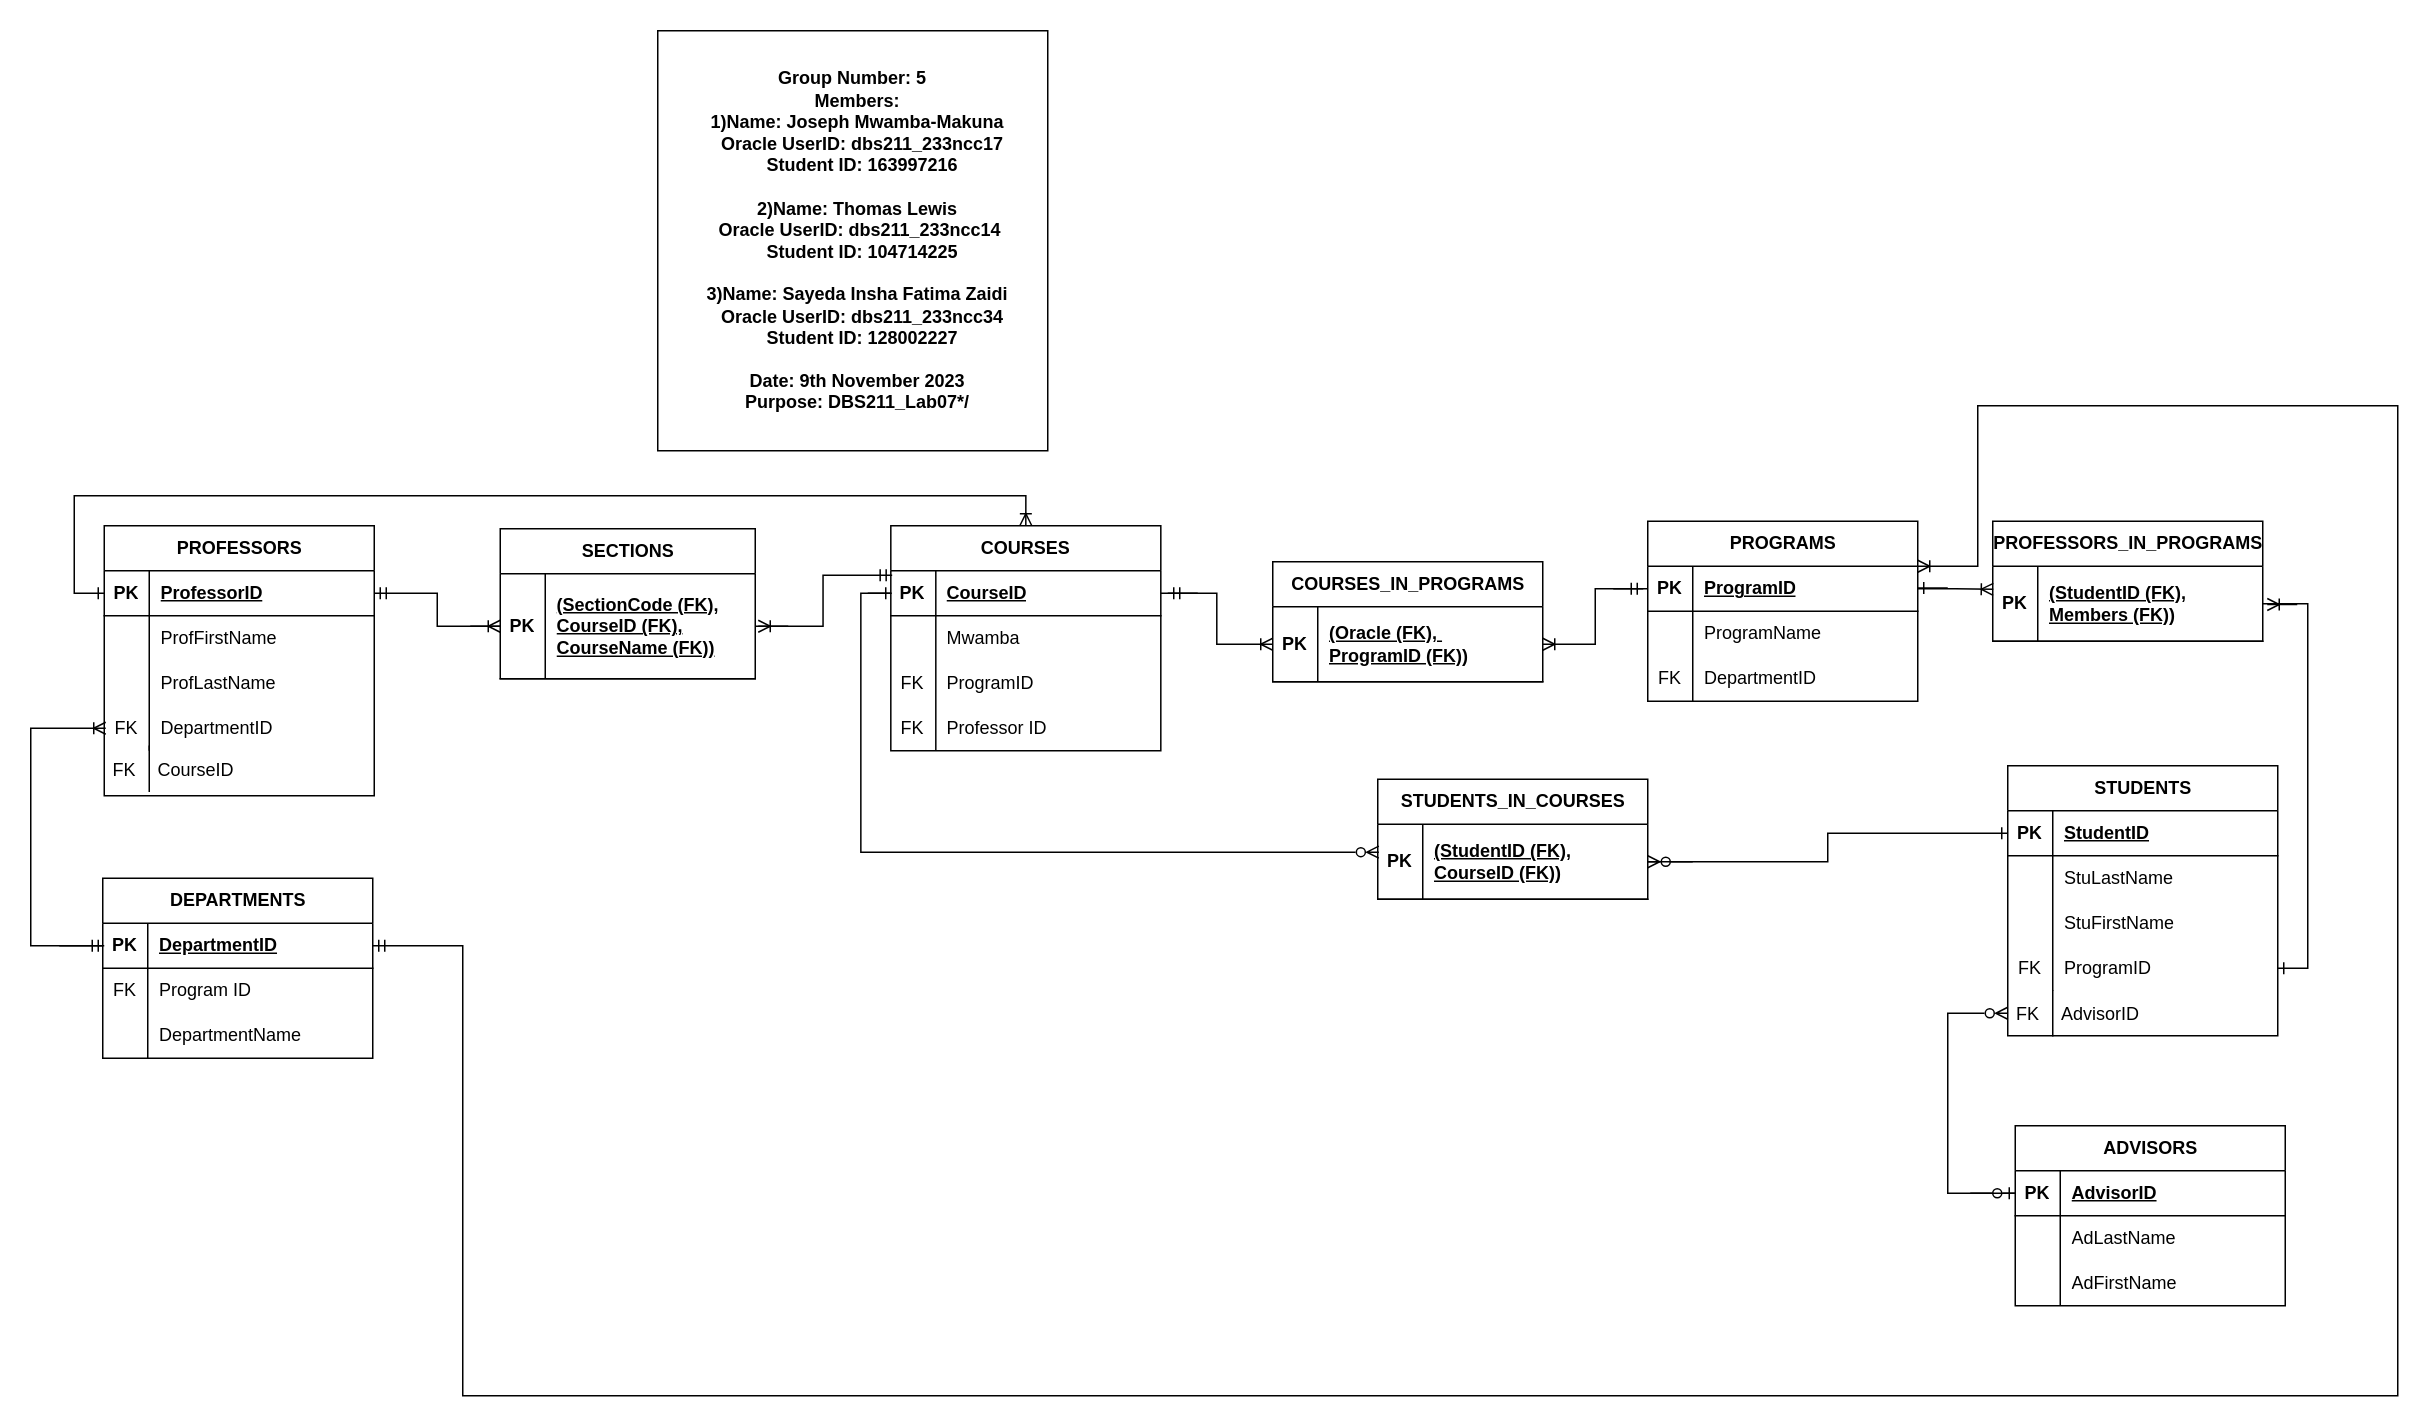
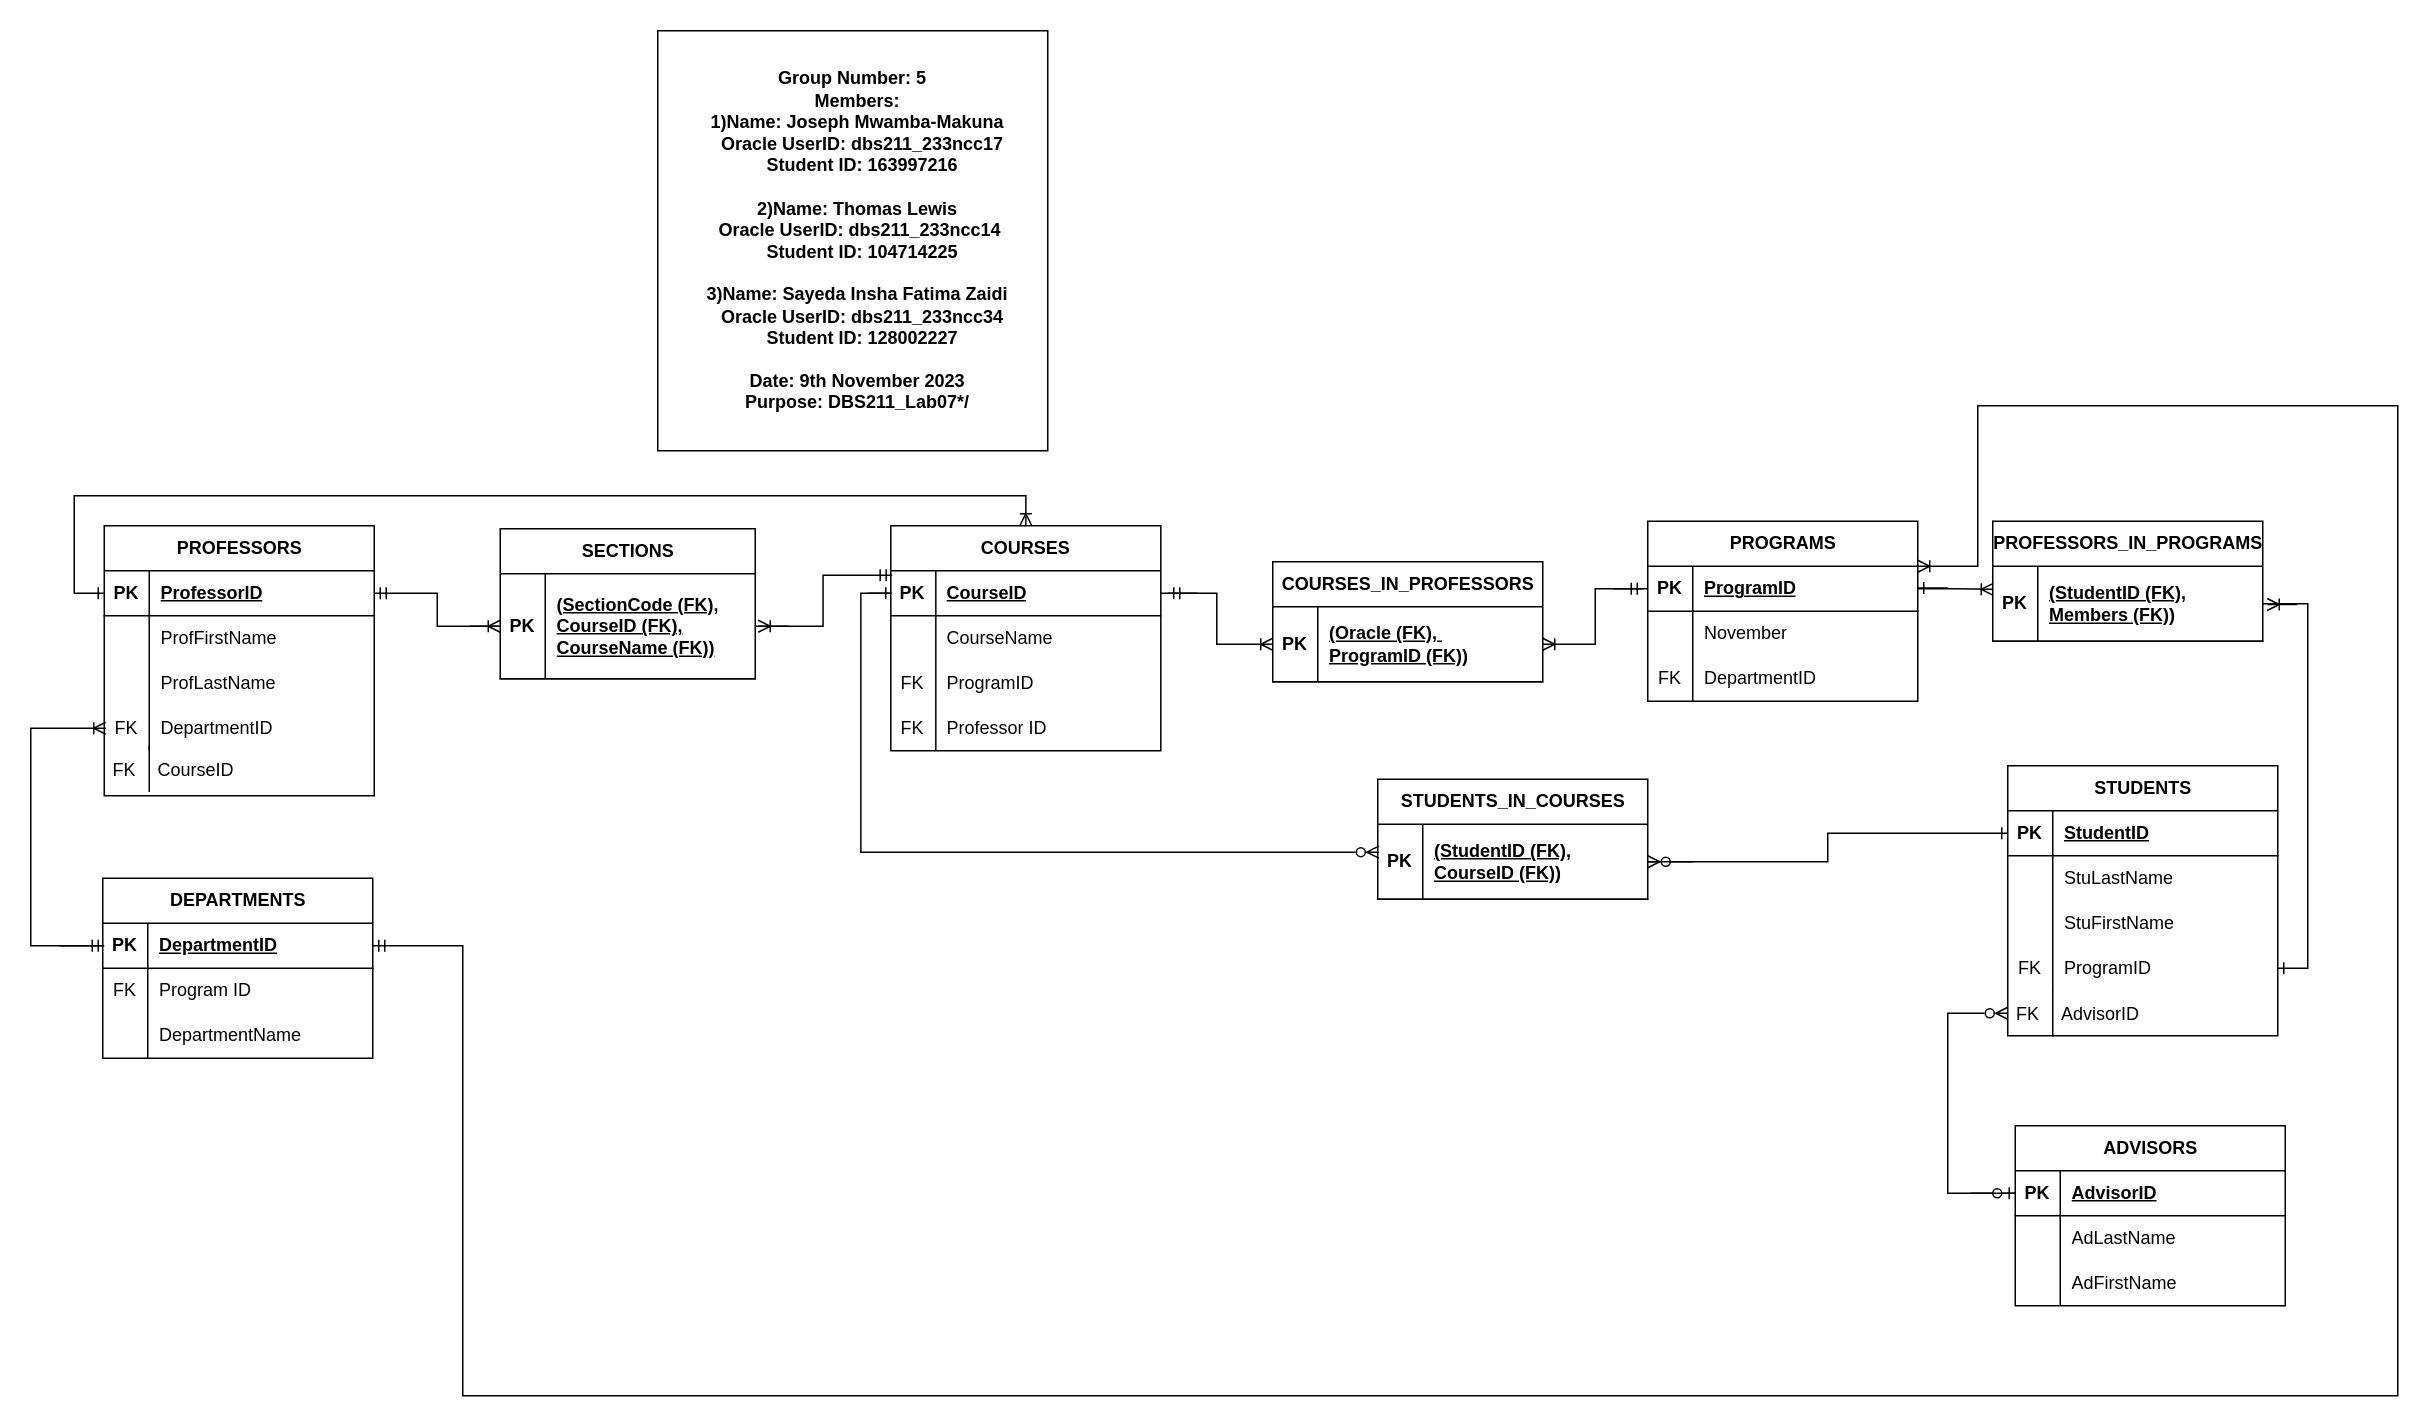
(1409, 584) -> (1409, 584)
(1760, 634) -> (1745, 634)
(977, 638) -> (998, 638)
